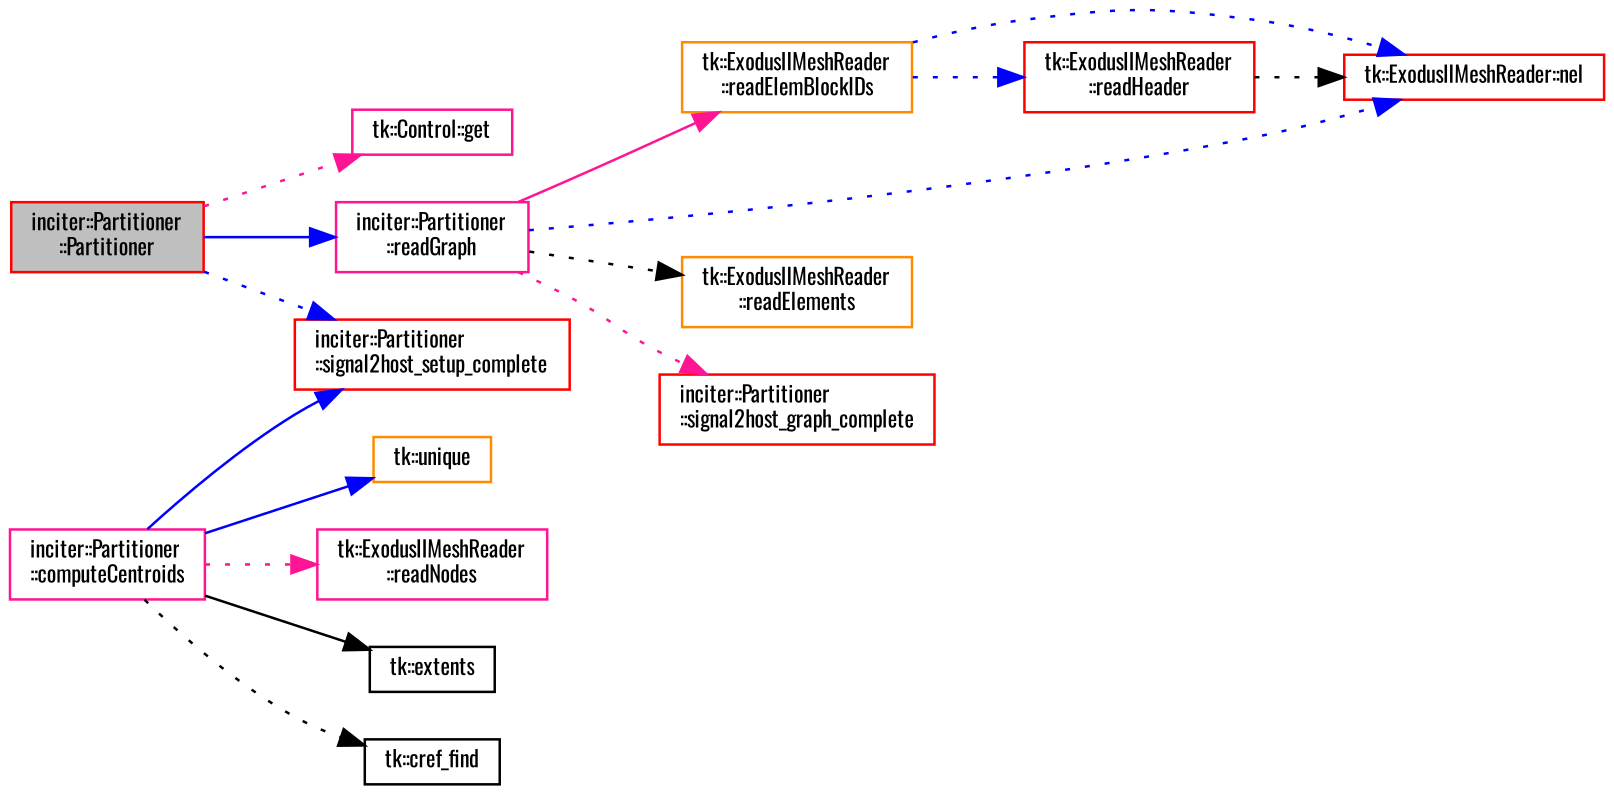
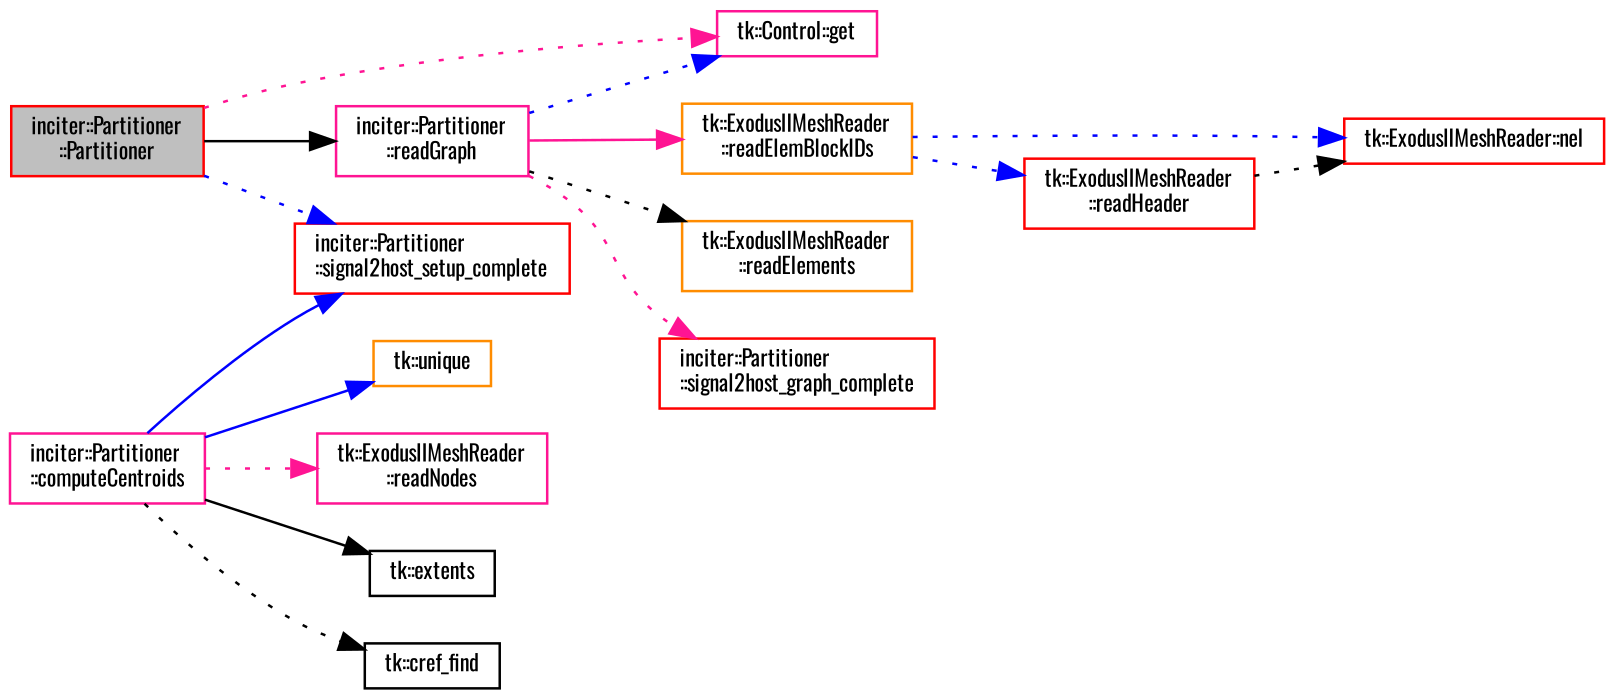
(955, 185) -> (612, 88)
(257, 237) -> (257, 141)
